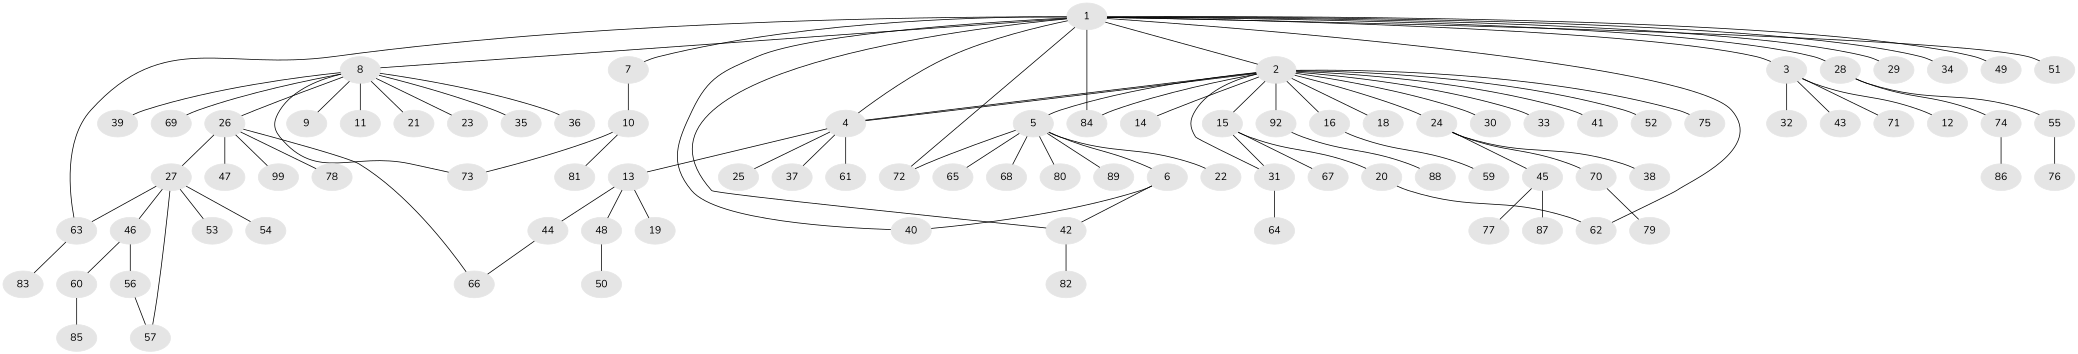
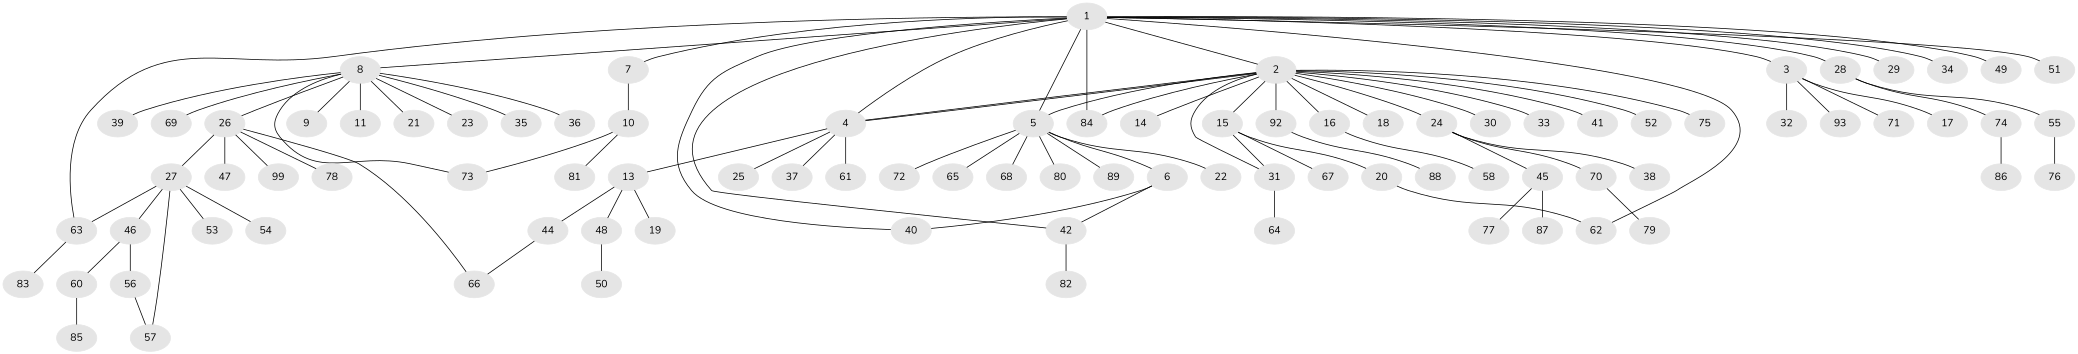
(993, 97) -> (1060, 70)
(1840, 124) -> (1840, 124)
(1947, 124) -> (1947, 124)
(1489, 177) -> (1489, 177)
